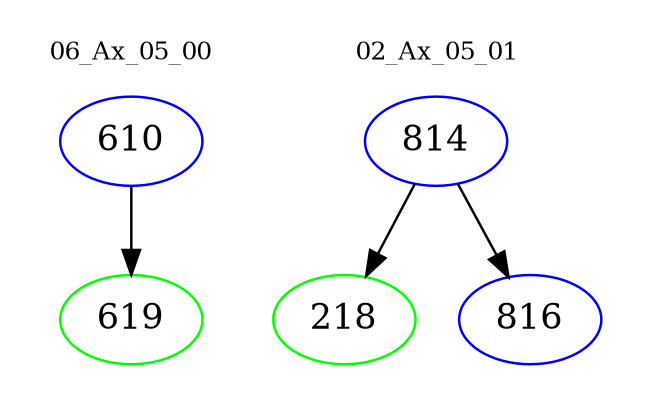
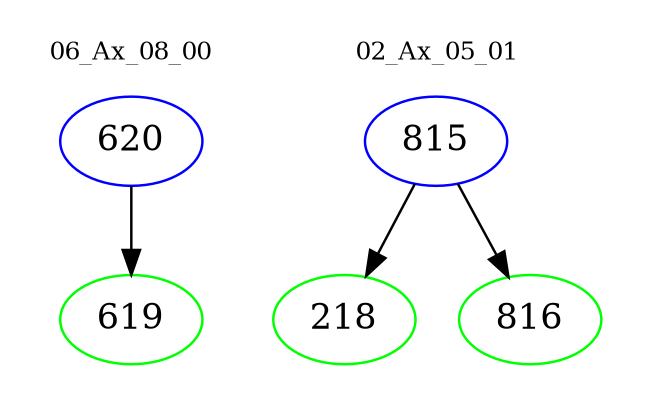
(131, 53) -> (131, 53)
(131, 141) -> (131, 141)
(436, 141) -> (436, 141)
(530, 320) -> (530, 320)
